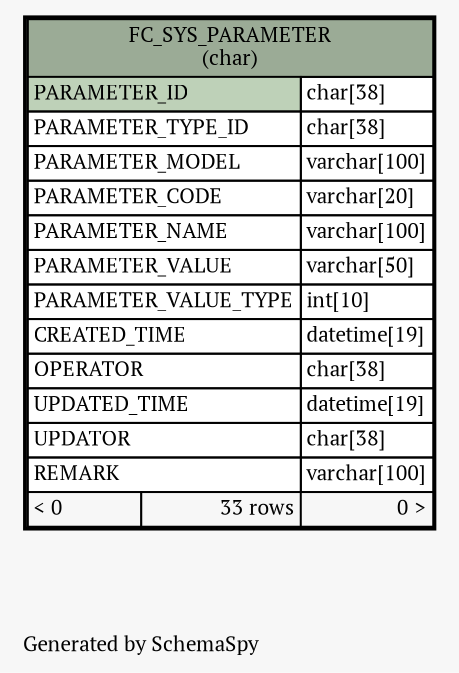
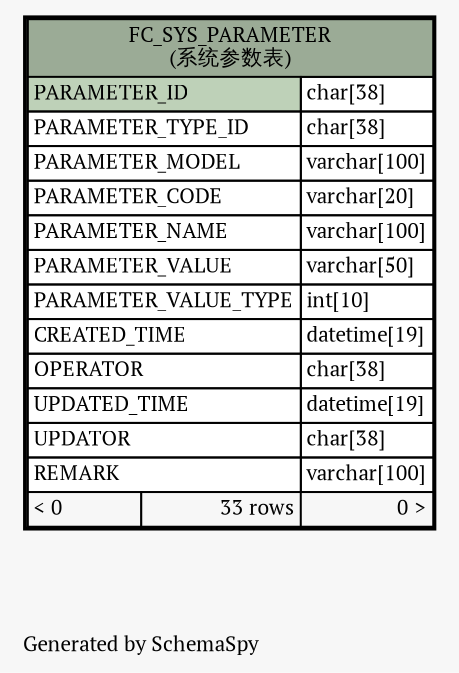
(231, 59) -> (231, 59)
